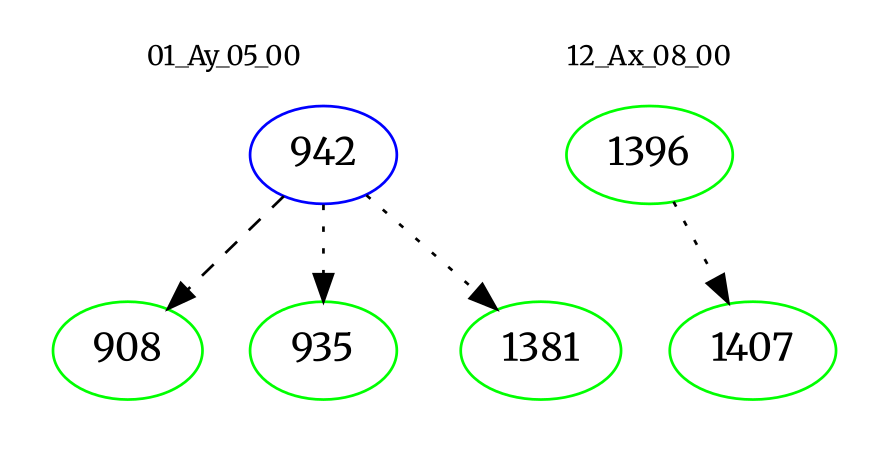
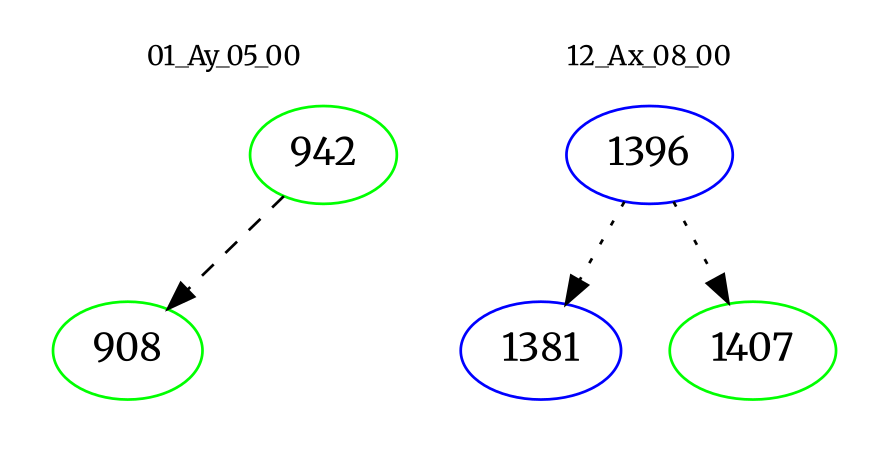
(323, 155) -> (323, 155)
(650, 155) -> (650, 155)
(402, 226) -> (602, 241)
(323, 351) -> none
(541, 351) -> (541, 351)
